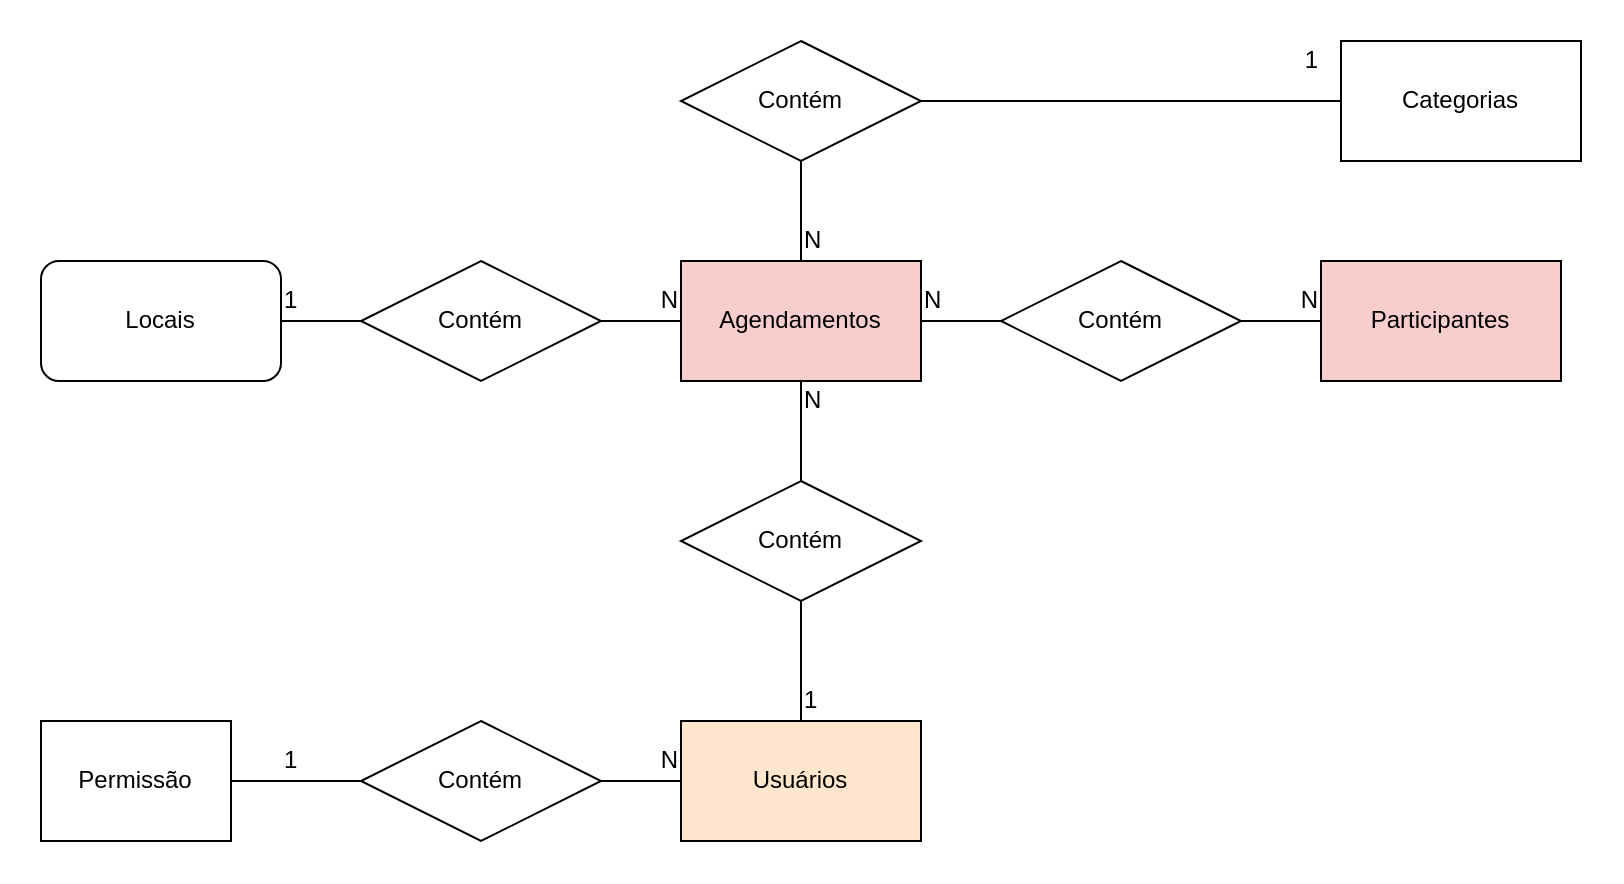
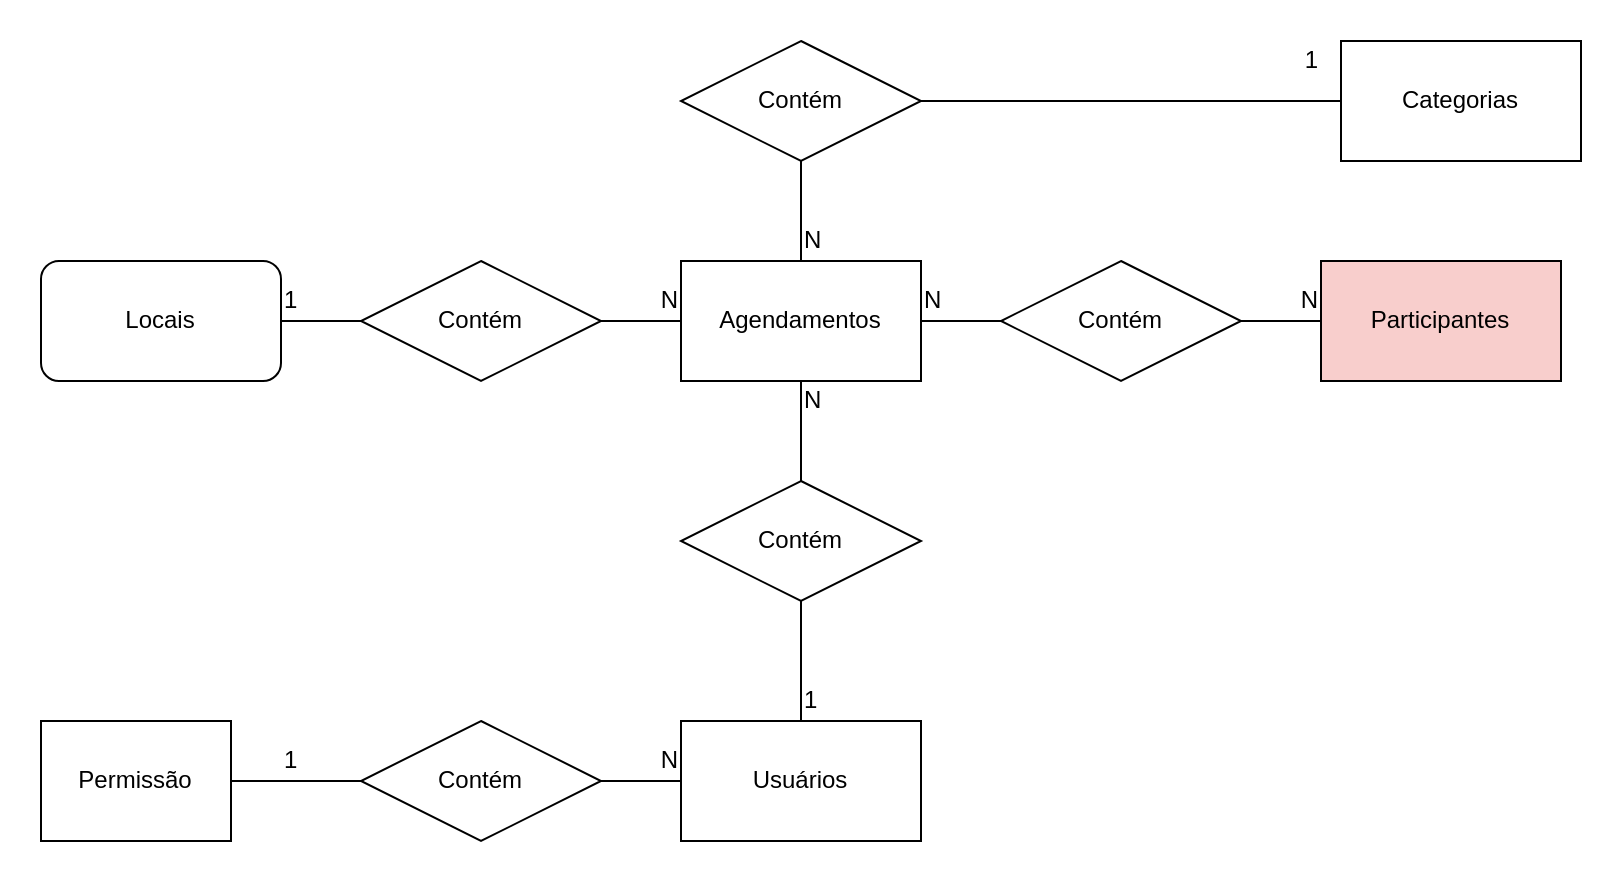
(801, 321) -> (801, 321)
(801, 781) -> (801, 781)
